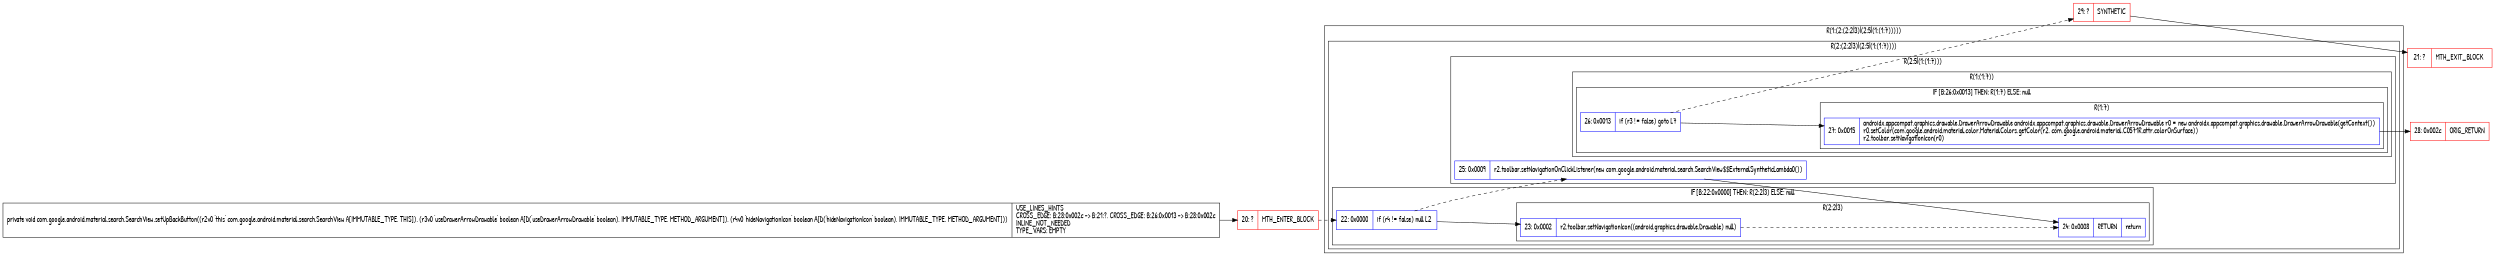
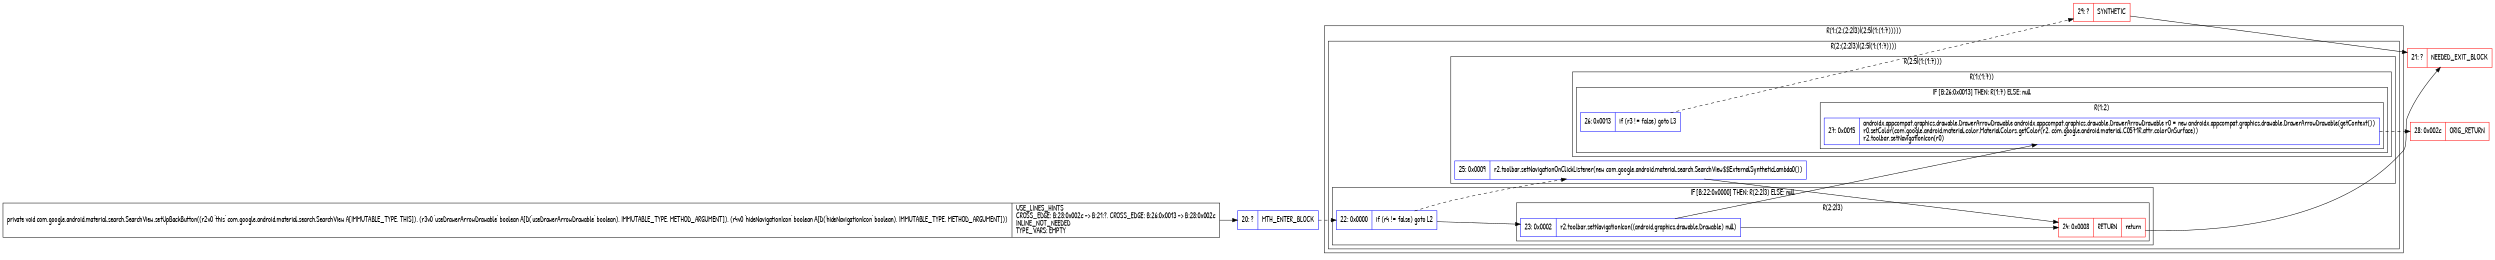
(2460, 58) -> (2460, 58)
(2102, 108) -> (2102, 108)
(1648, 122) -> (1648, 122)
(1750, 124) -> (1862, 180)
(2392, 131) -> (2392, 131)
none -> (2326, 203)
(1278, 220) -> (1278, 220)
(1404, 220) -> (1404, 220)
(1897, 228) -> (1897, 228)
(2102, 228) -> (2102, 228)
